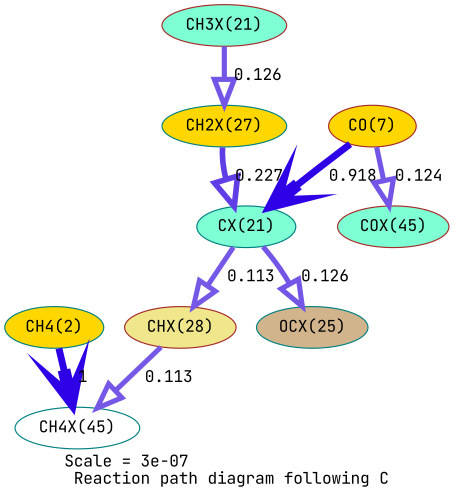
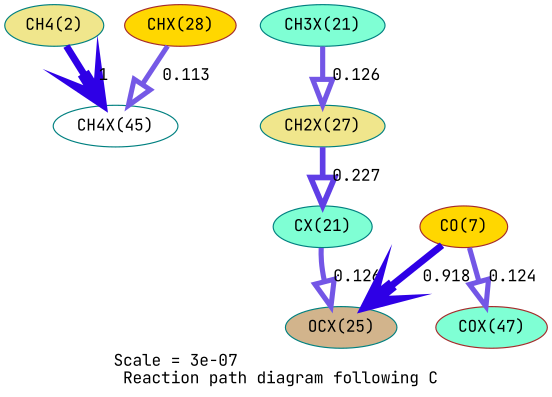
(224, 25) -> (323, 25)
(224, 126) -> (323, 126)
(322, 165) -> (416, 266)
(393, 227) -> (492, 327)
(220, 266) -> none
(54, 327) -> (54, 25)
(180, 327) -> (180, 25)
